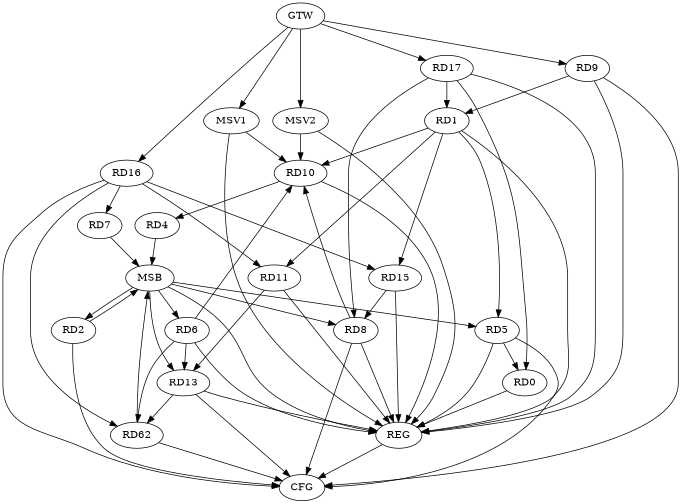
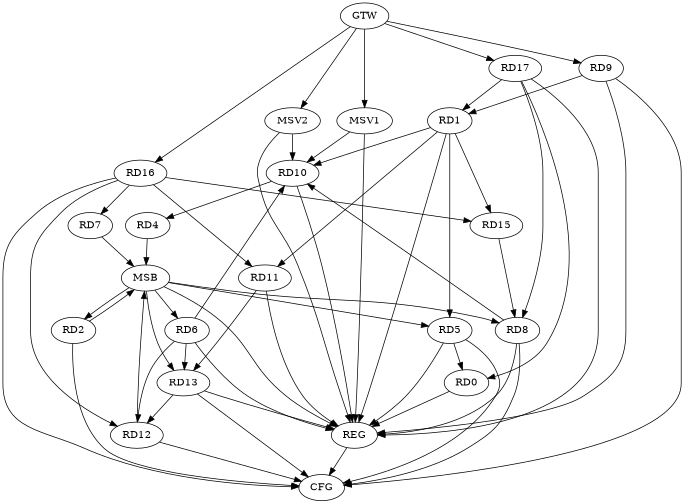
(397, 353) -> none
(137, 435) -> (137, 435)
